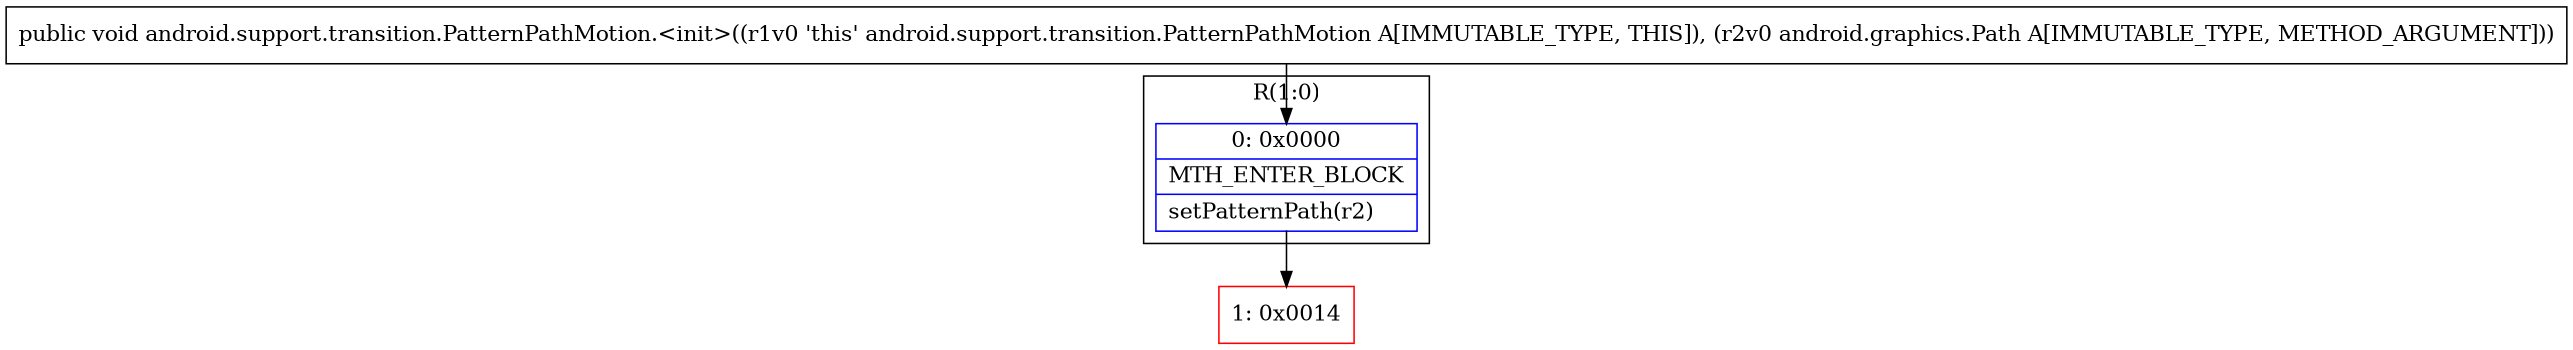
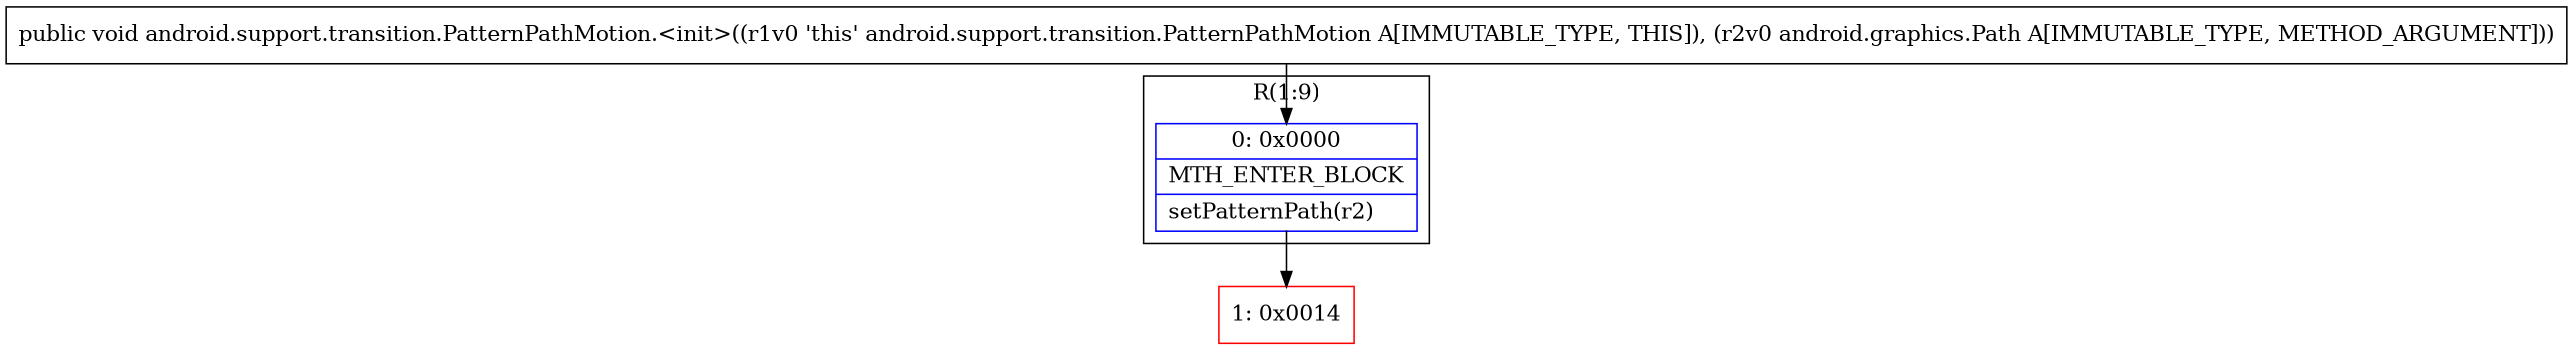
(1286, 94) -> (1286, 94)
